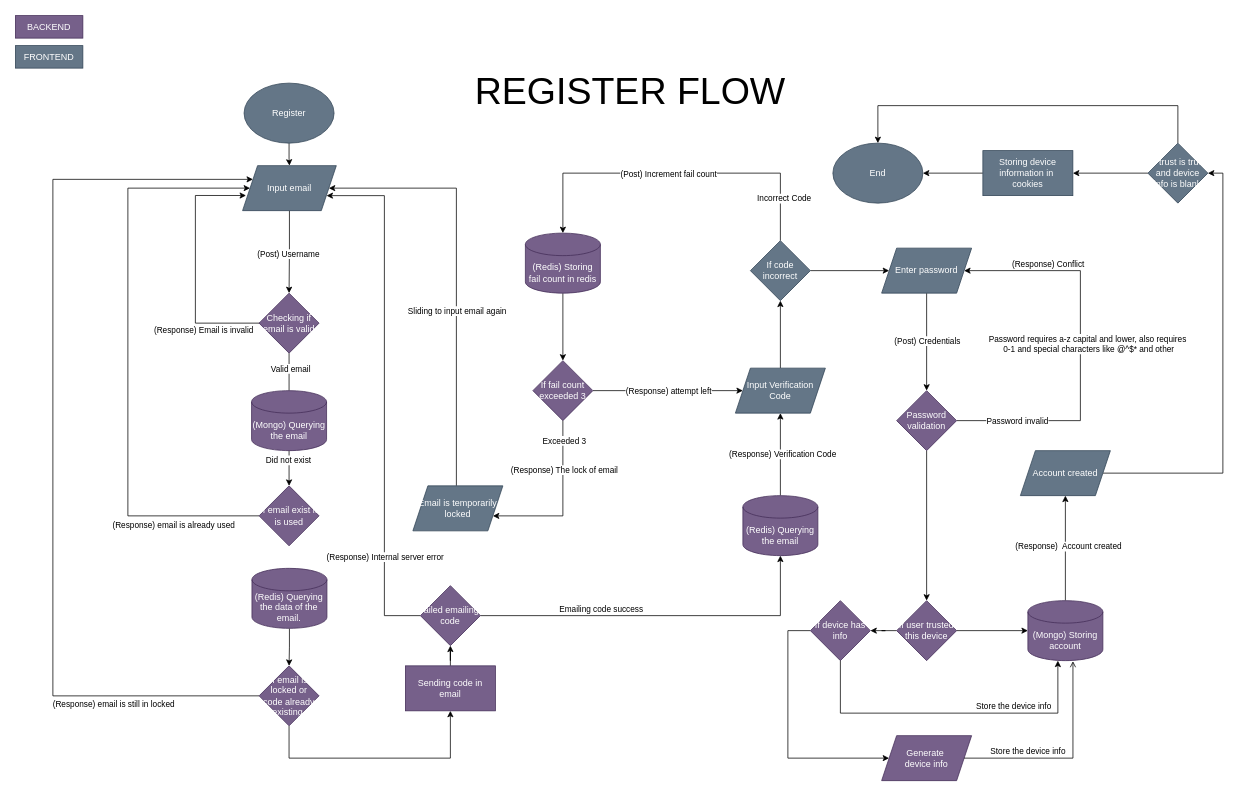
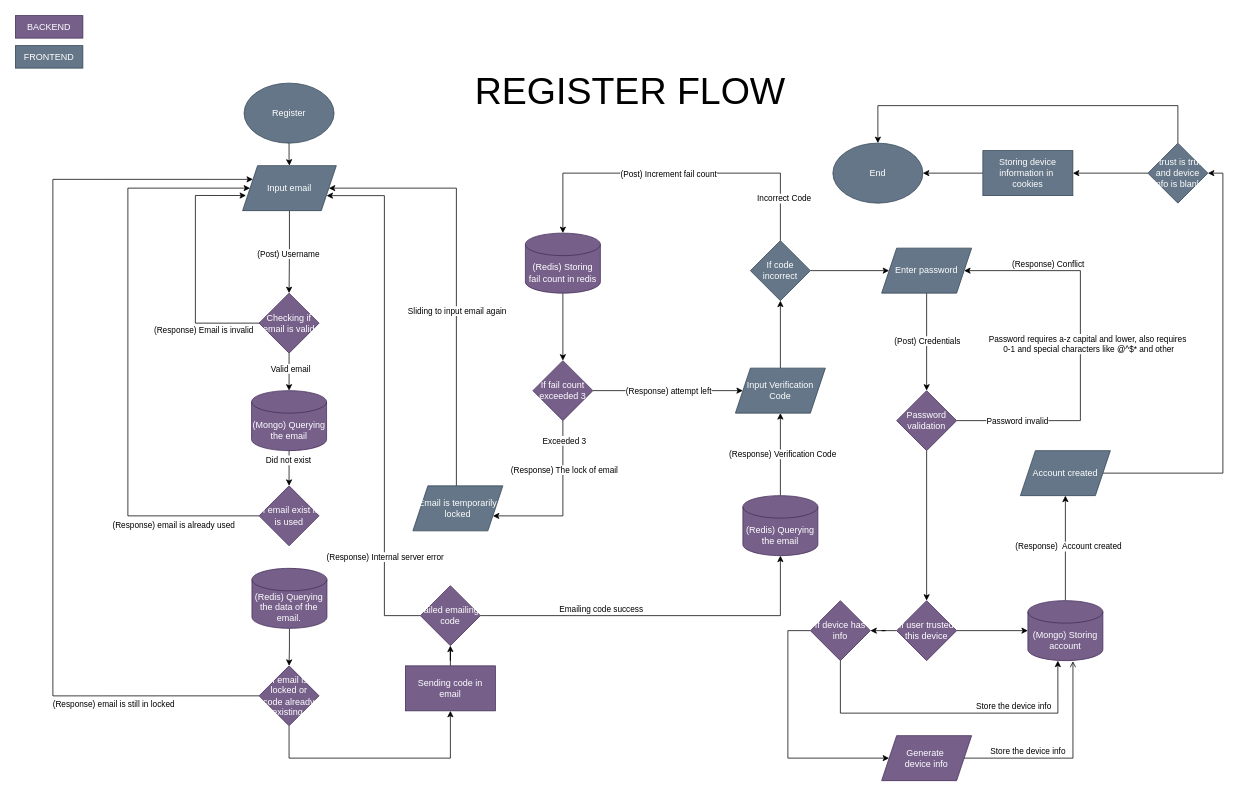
(289, 386) -> (289, 384)
